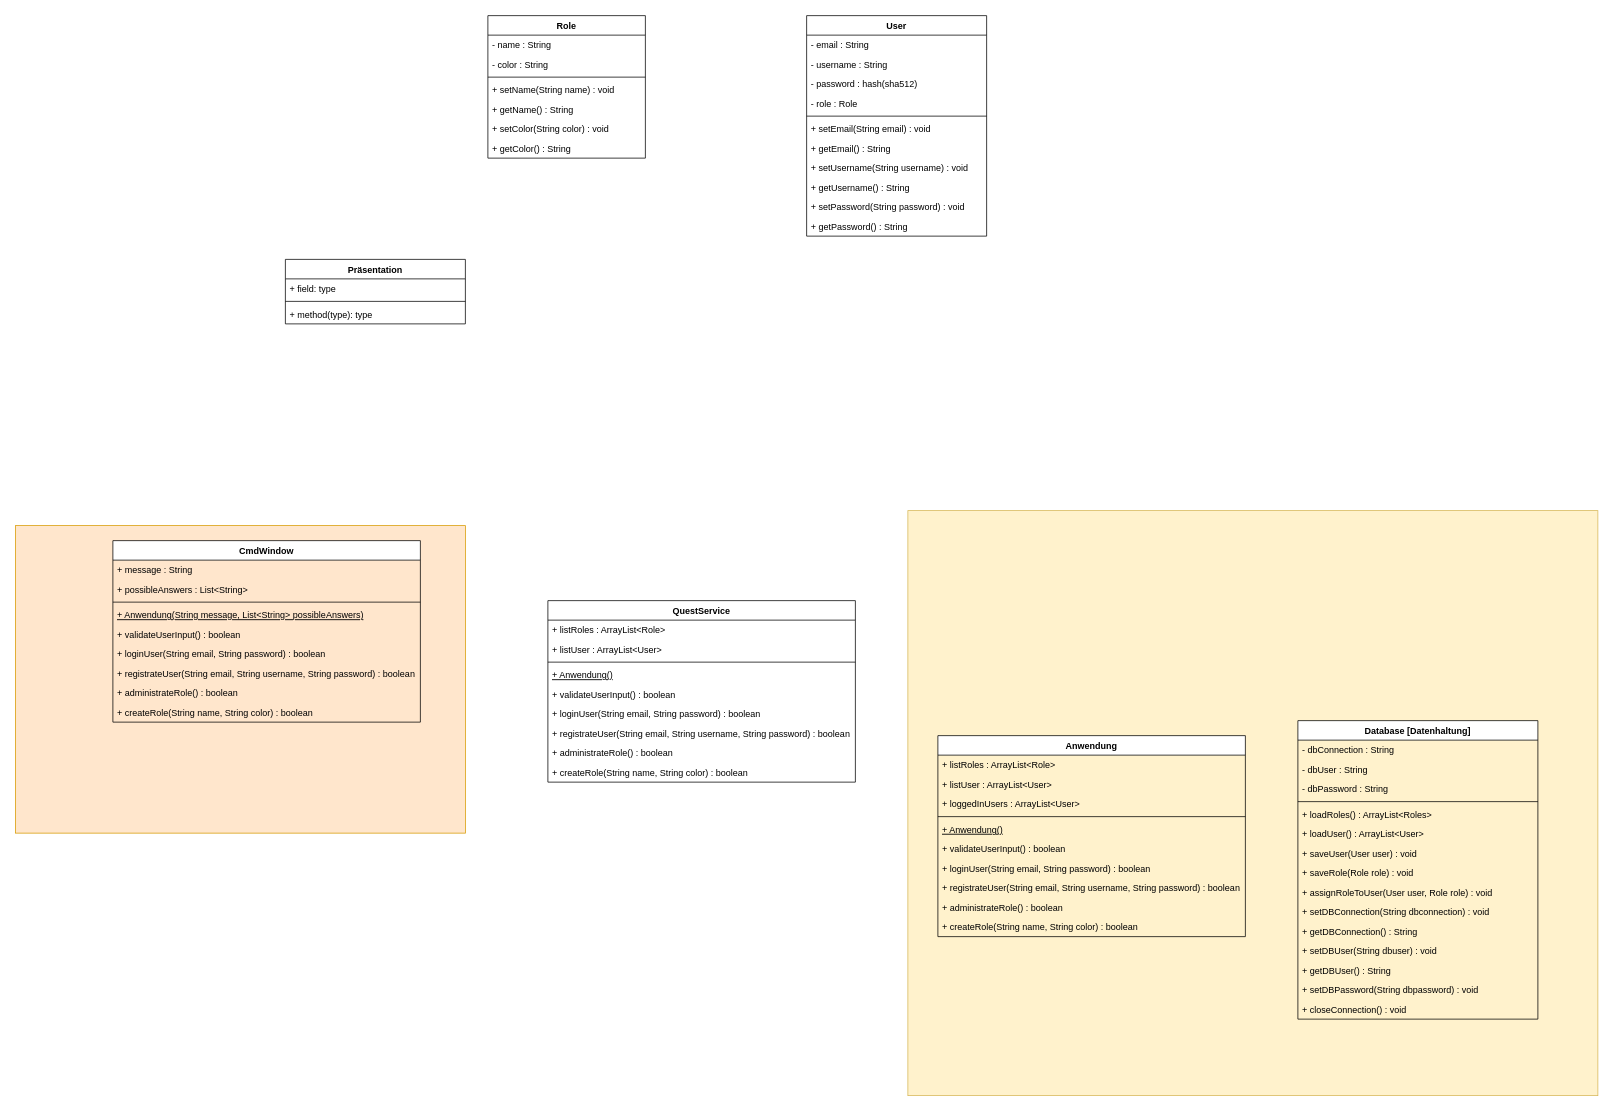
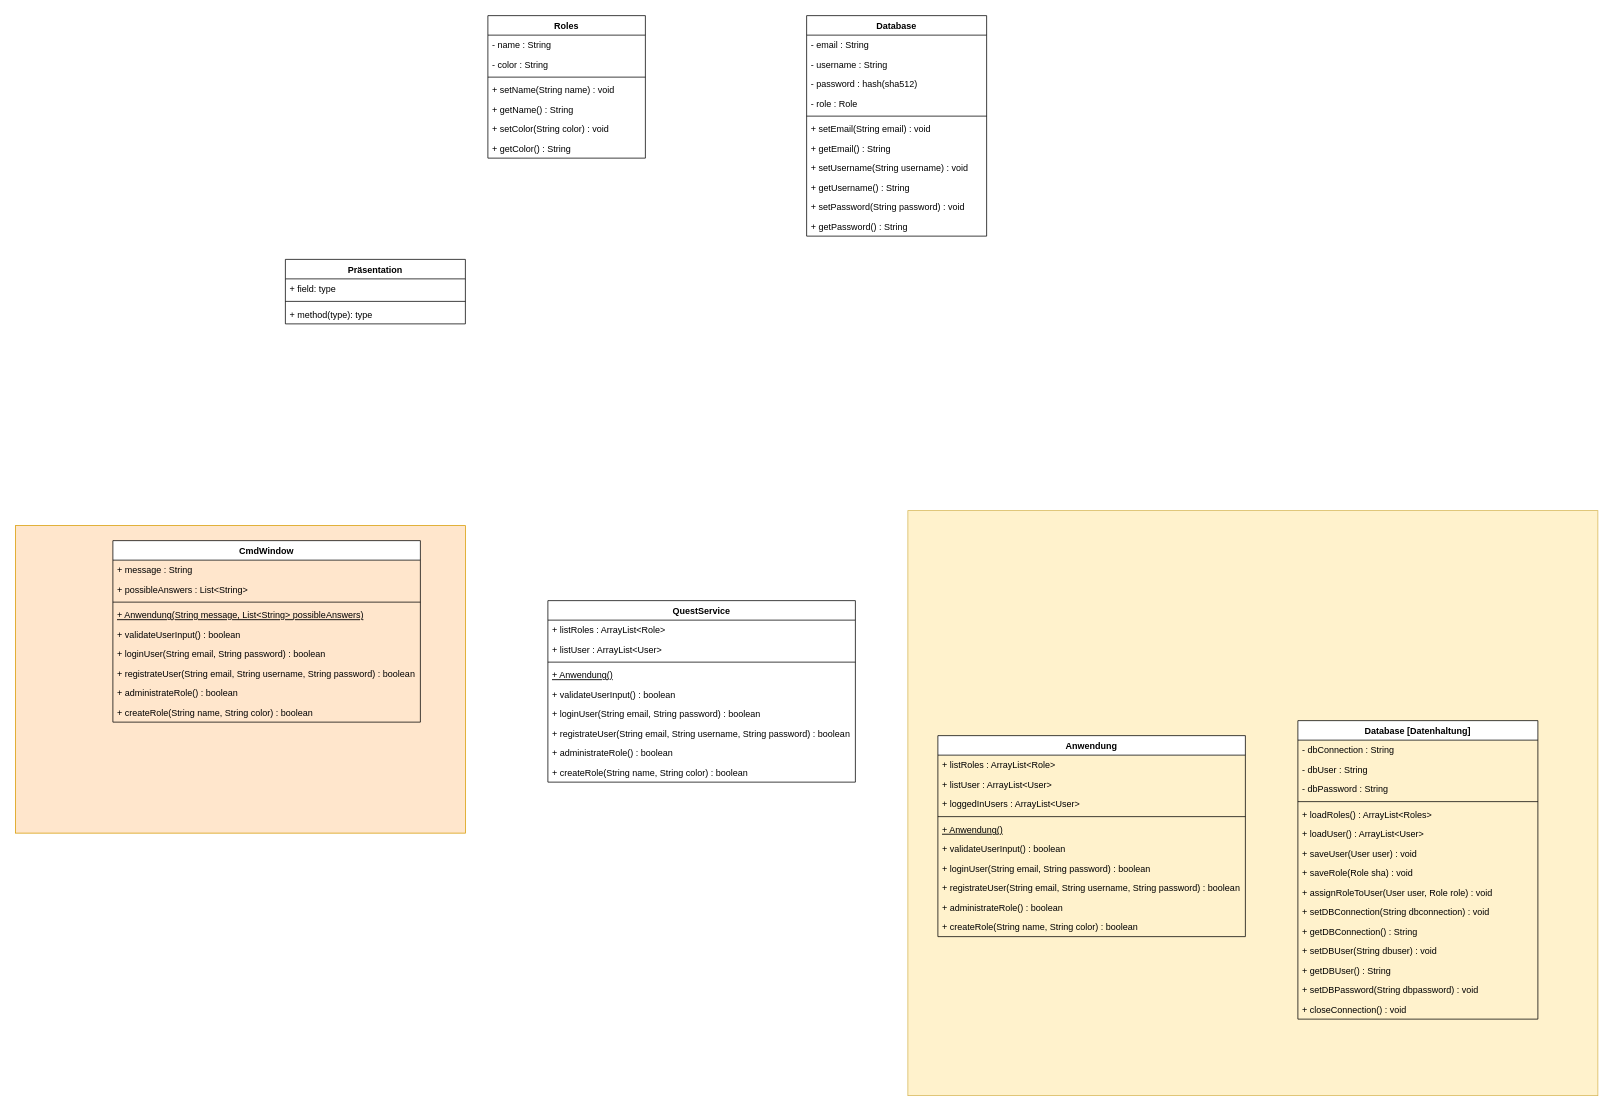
(566, 26) -> (566, 26)
(896, 26) -> (896, 26)
(1362, 873) -> (1361, 873)
